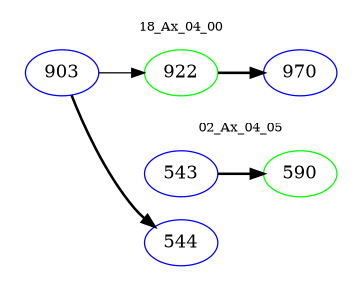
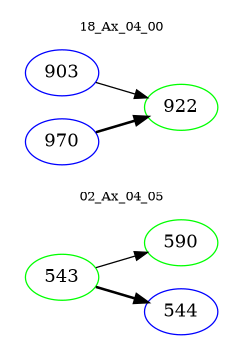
(234, 73) -> (115, 126)
(102, 161) -> (115, 293)
(181, 174) -> (62, 277)
(234, 174) -> (115, 262)
